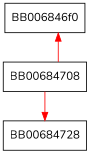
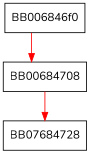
(58, 52) -> (32, 43)
(45, 136) -> (45, 136)
